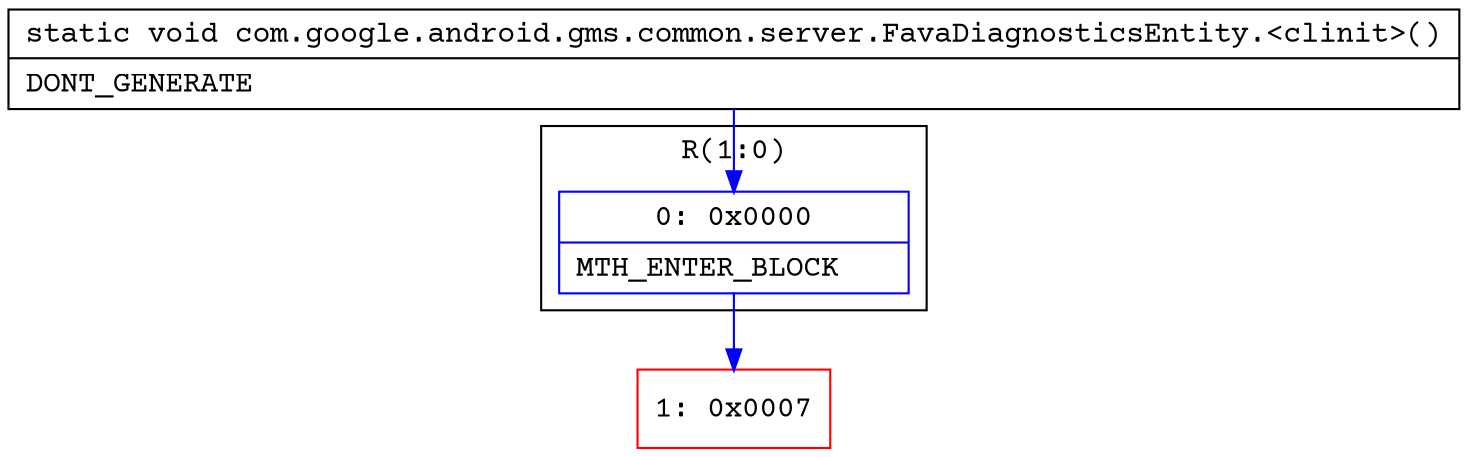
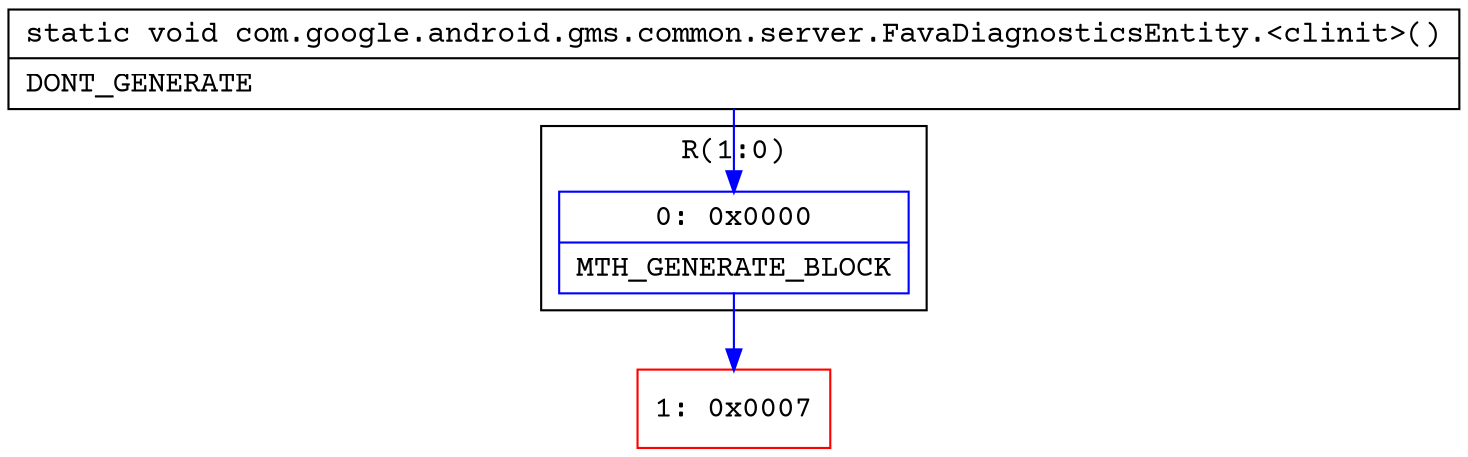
(707, 267) -> (734, 267)
